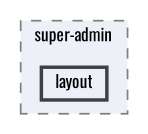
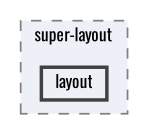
(74, 37) -> (74, 37)
